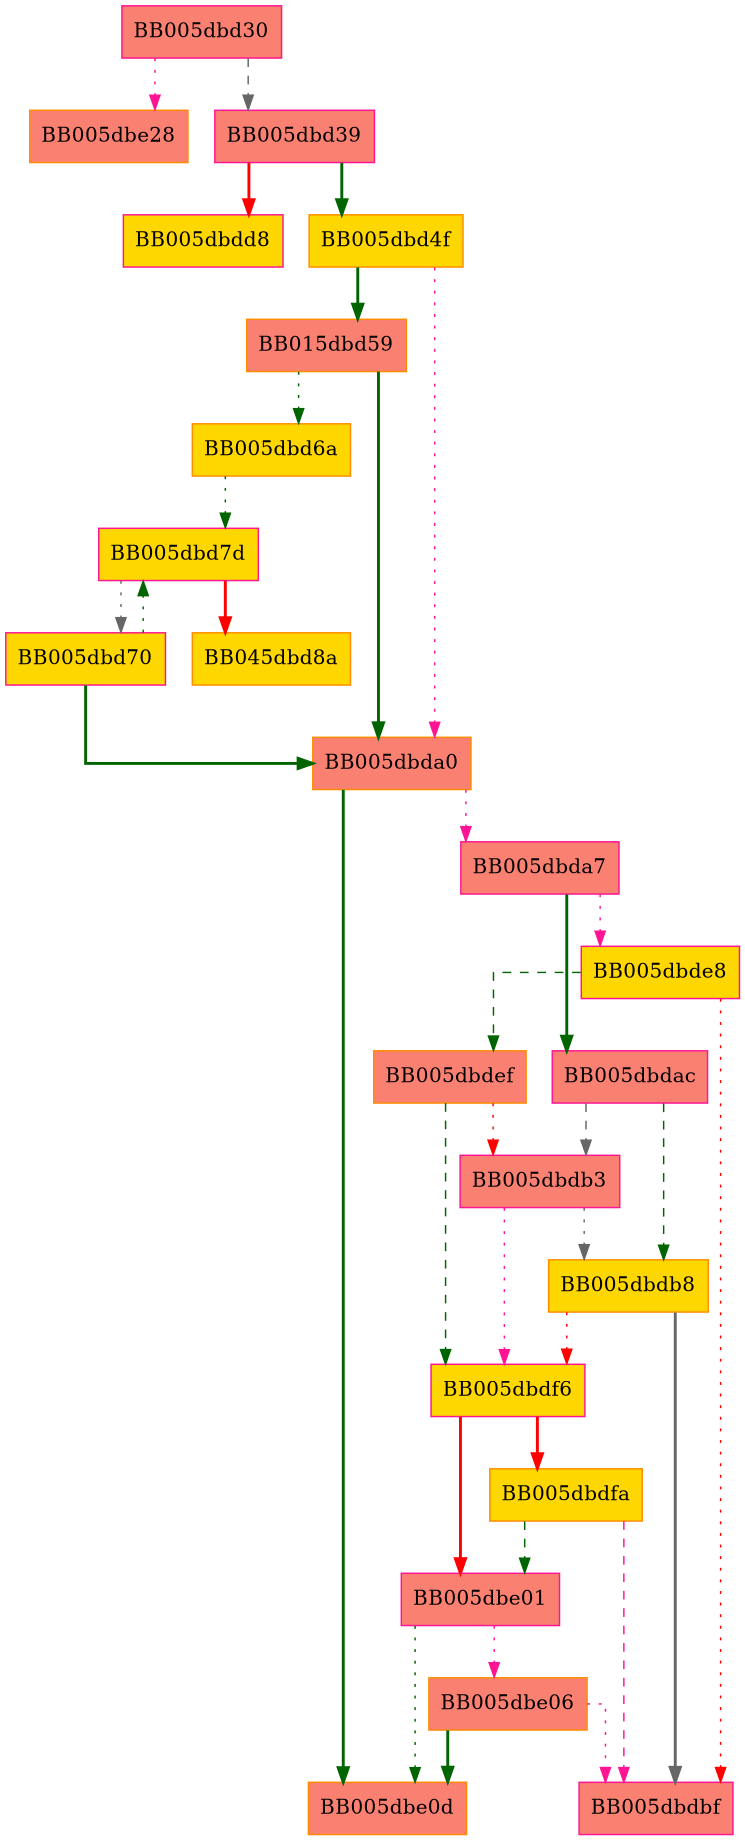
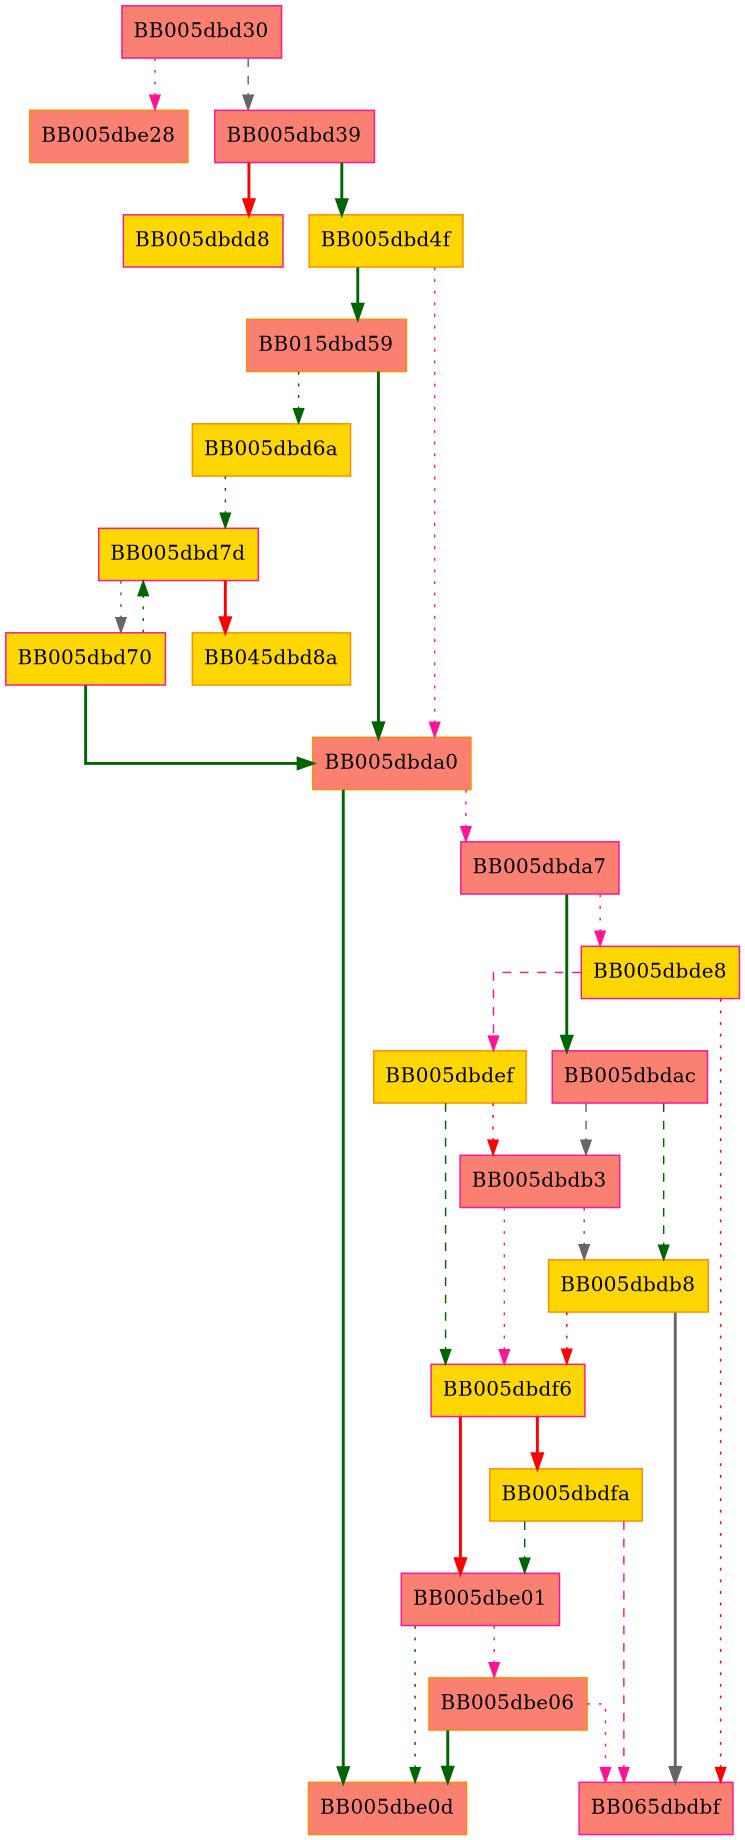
(505, 972) -> (505, 972)
(450, 1077) -> (450, 1077)
(656, 1808) -> (656, 1808)
